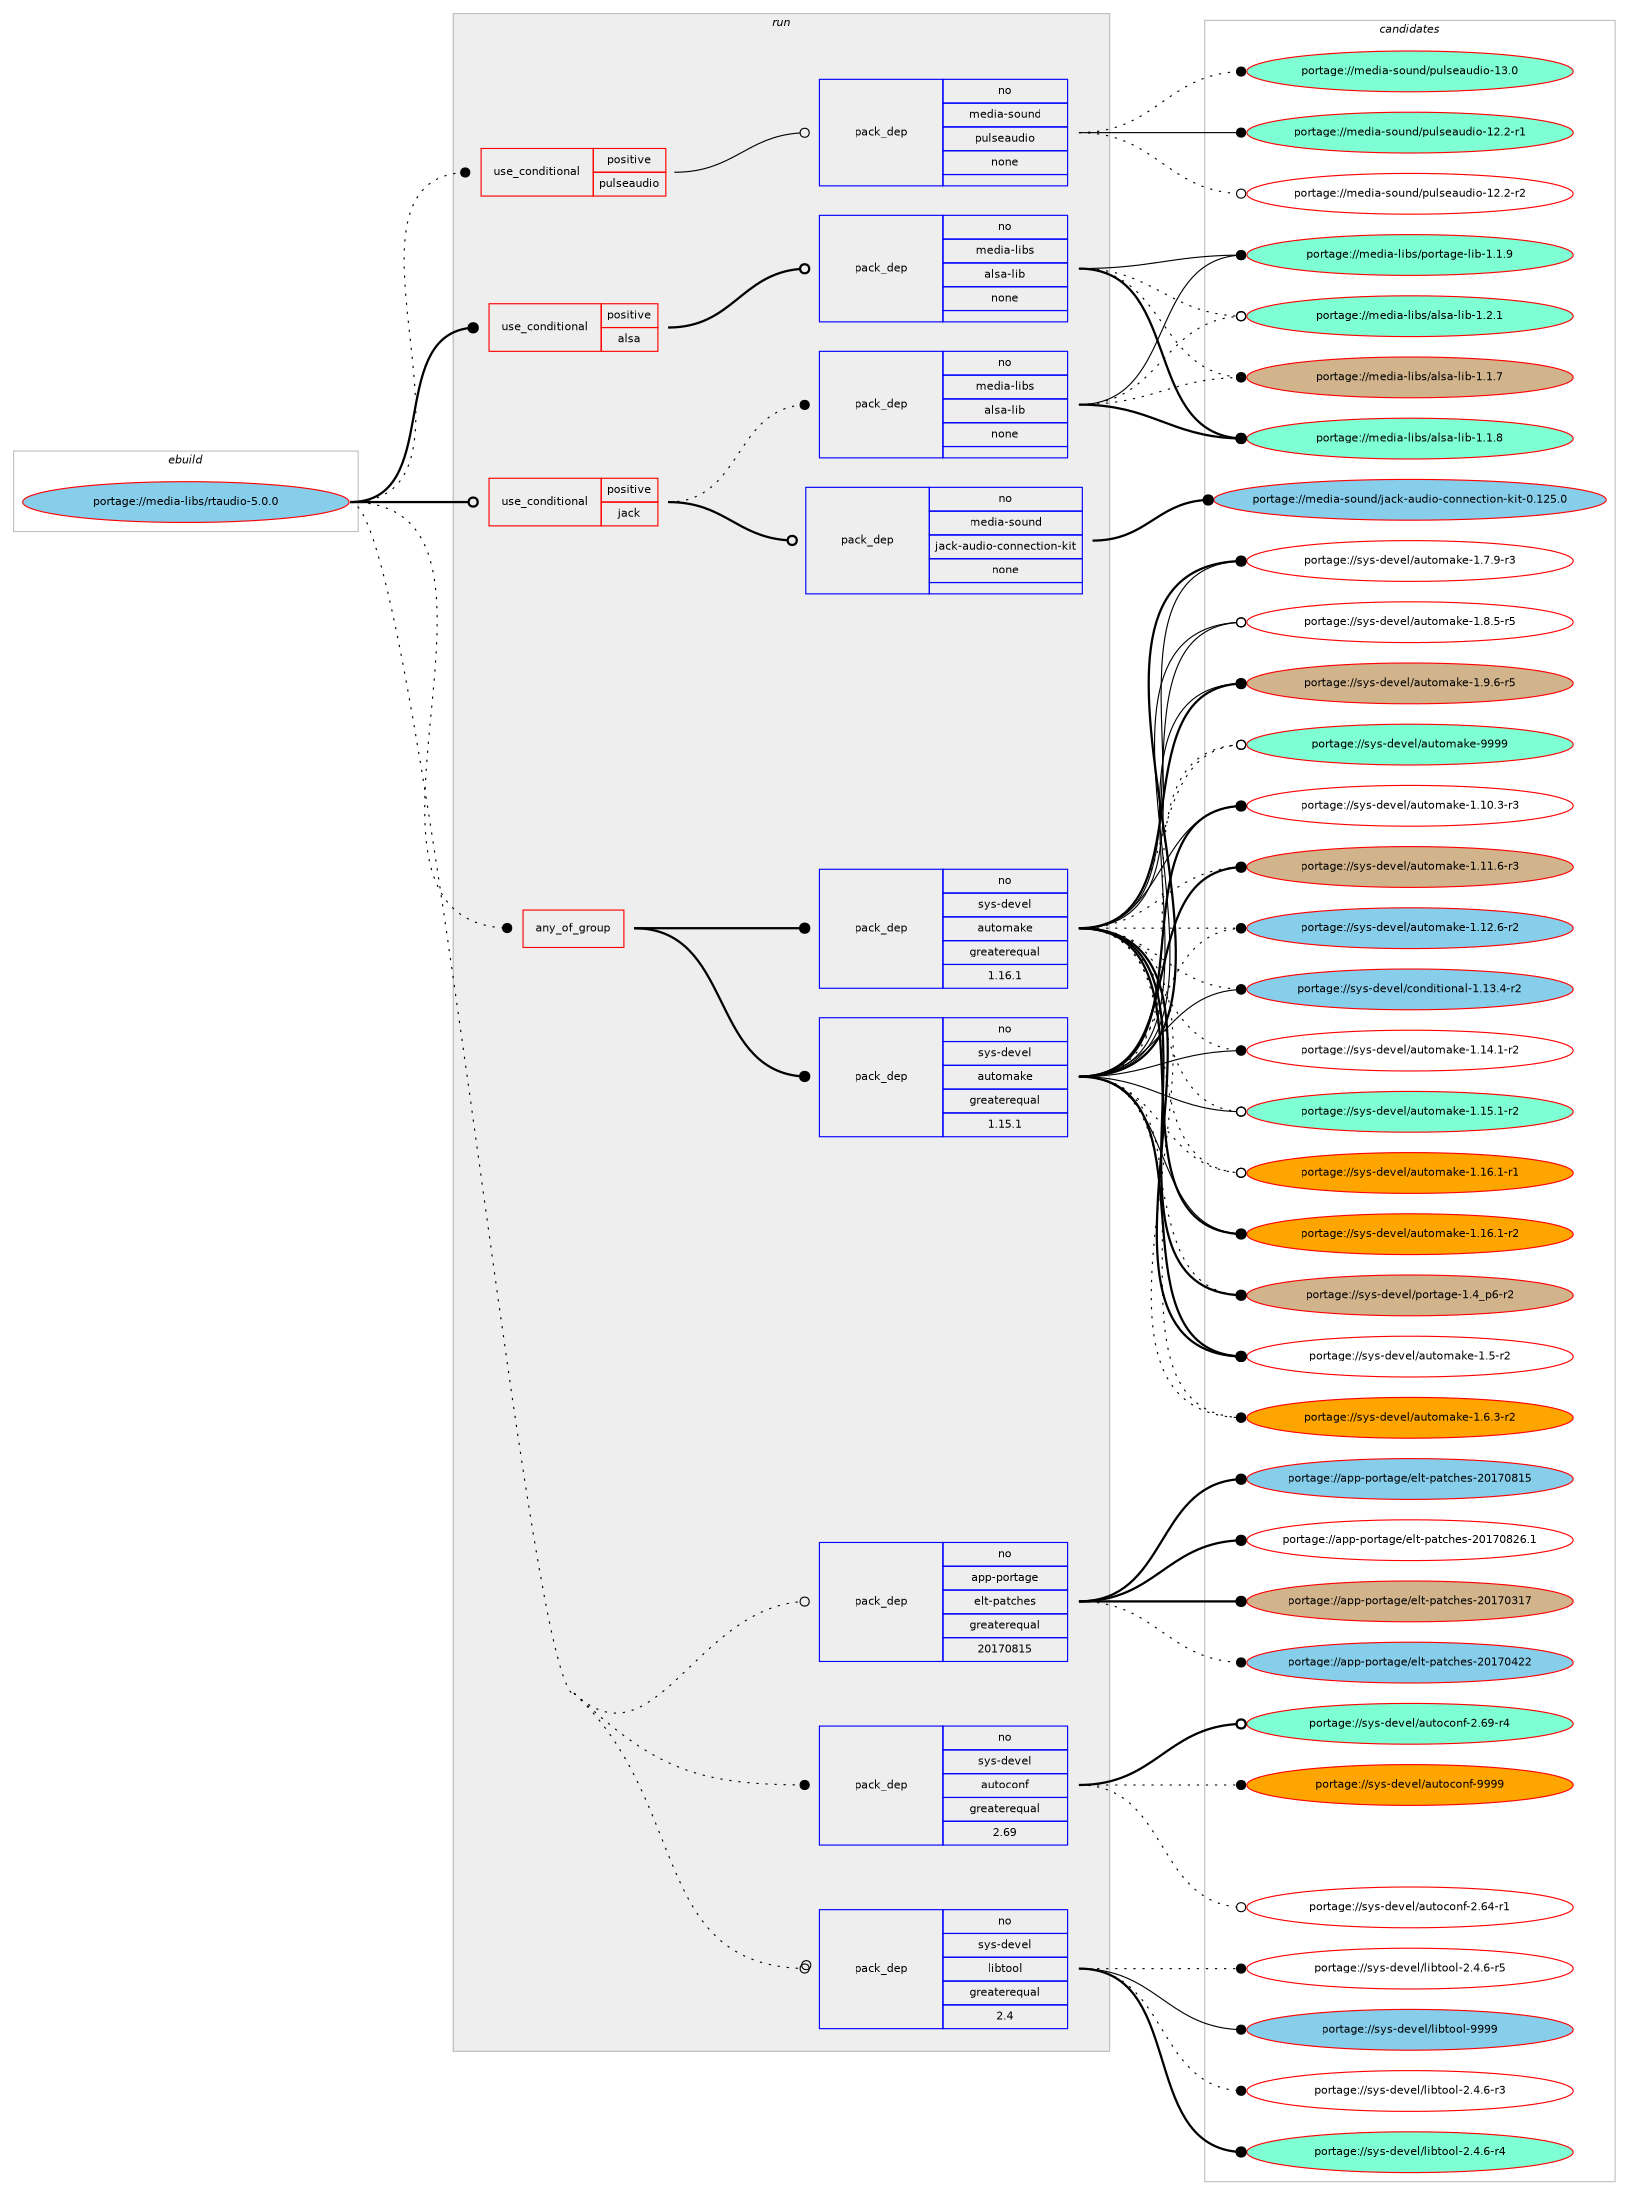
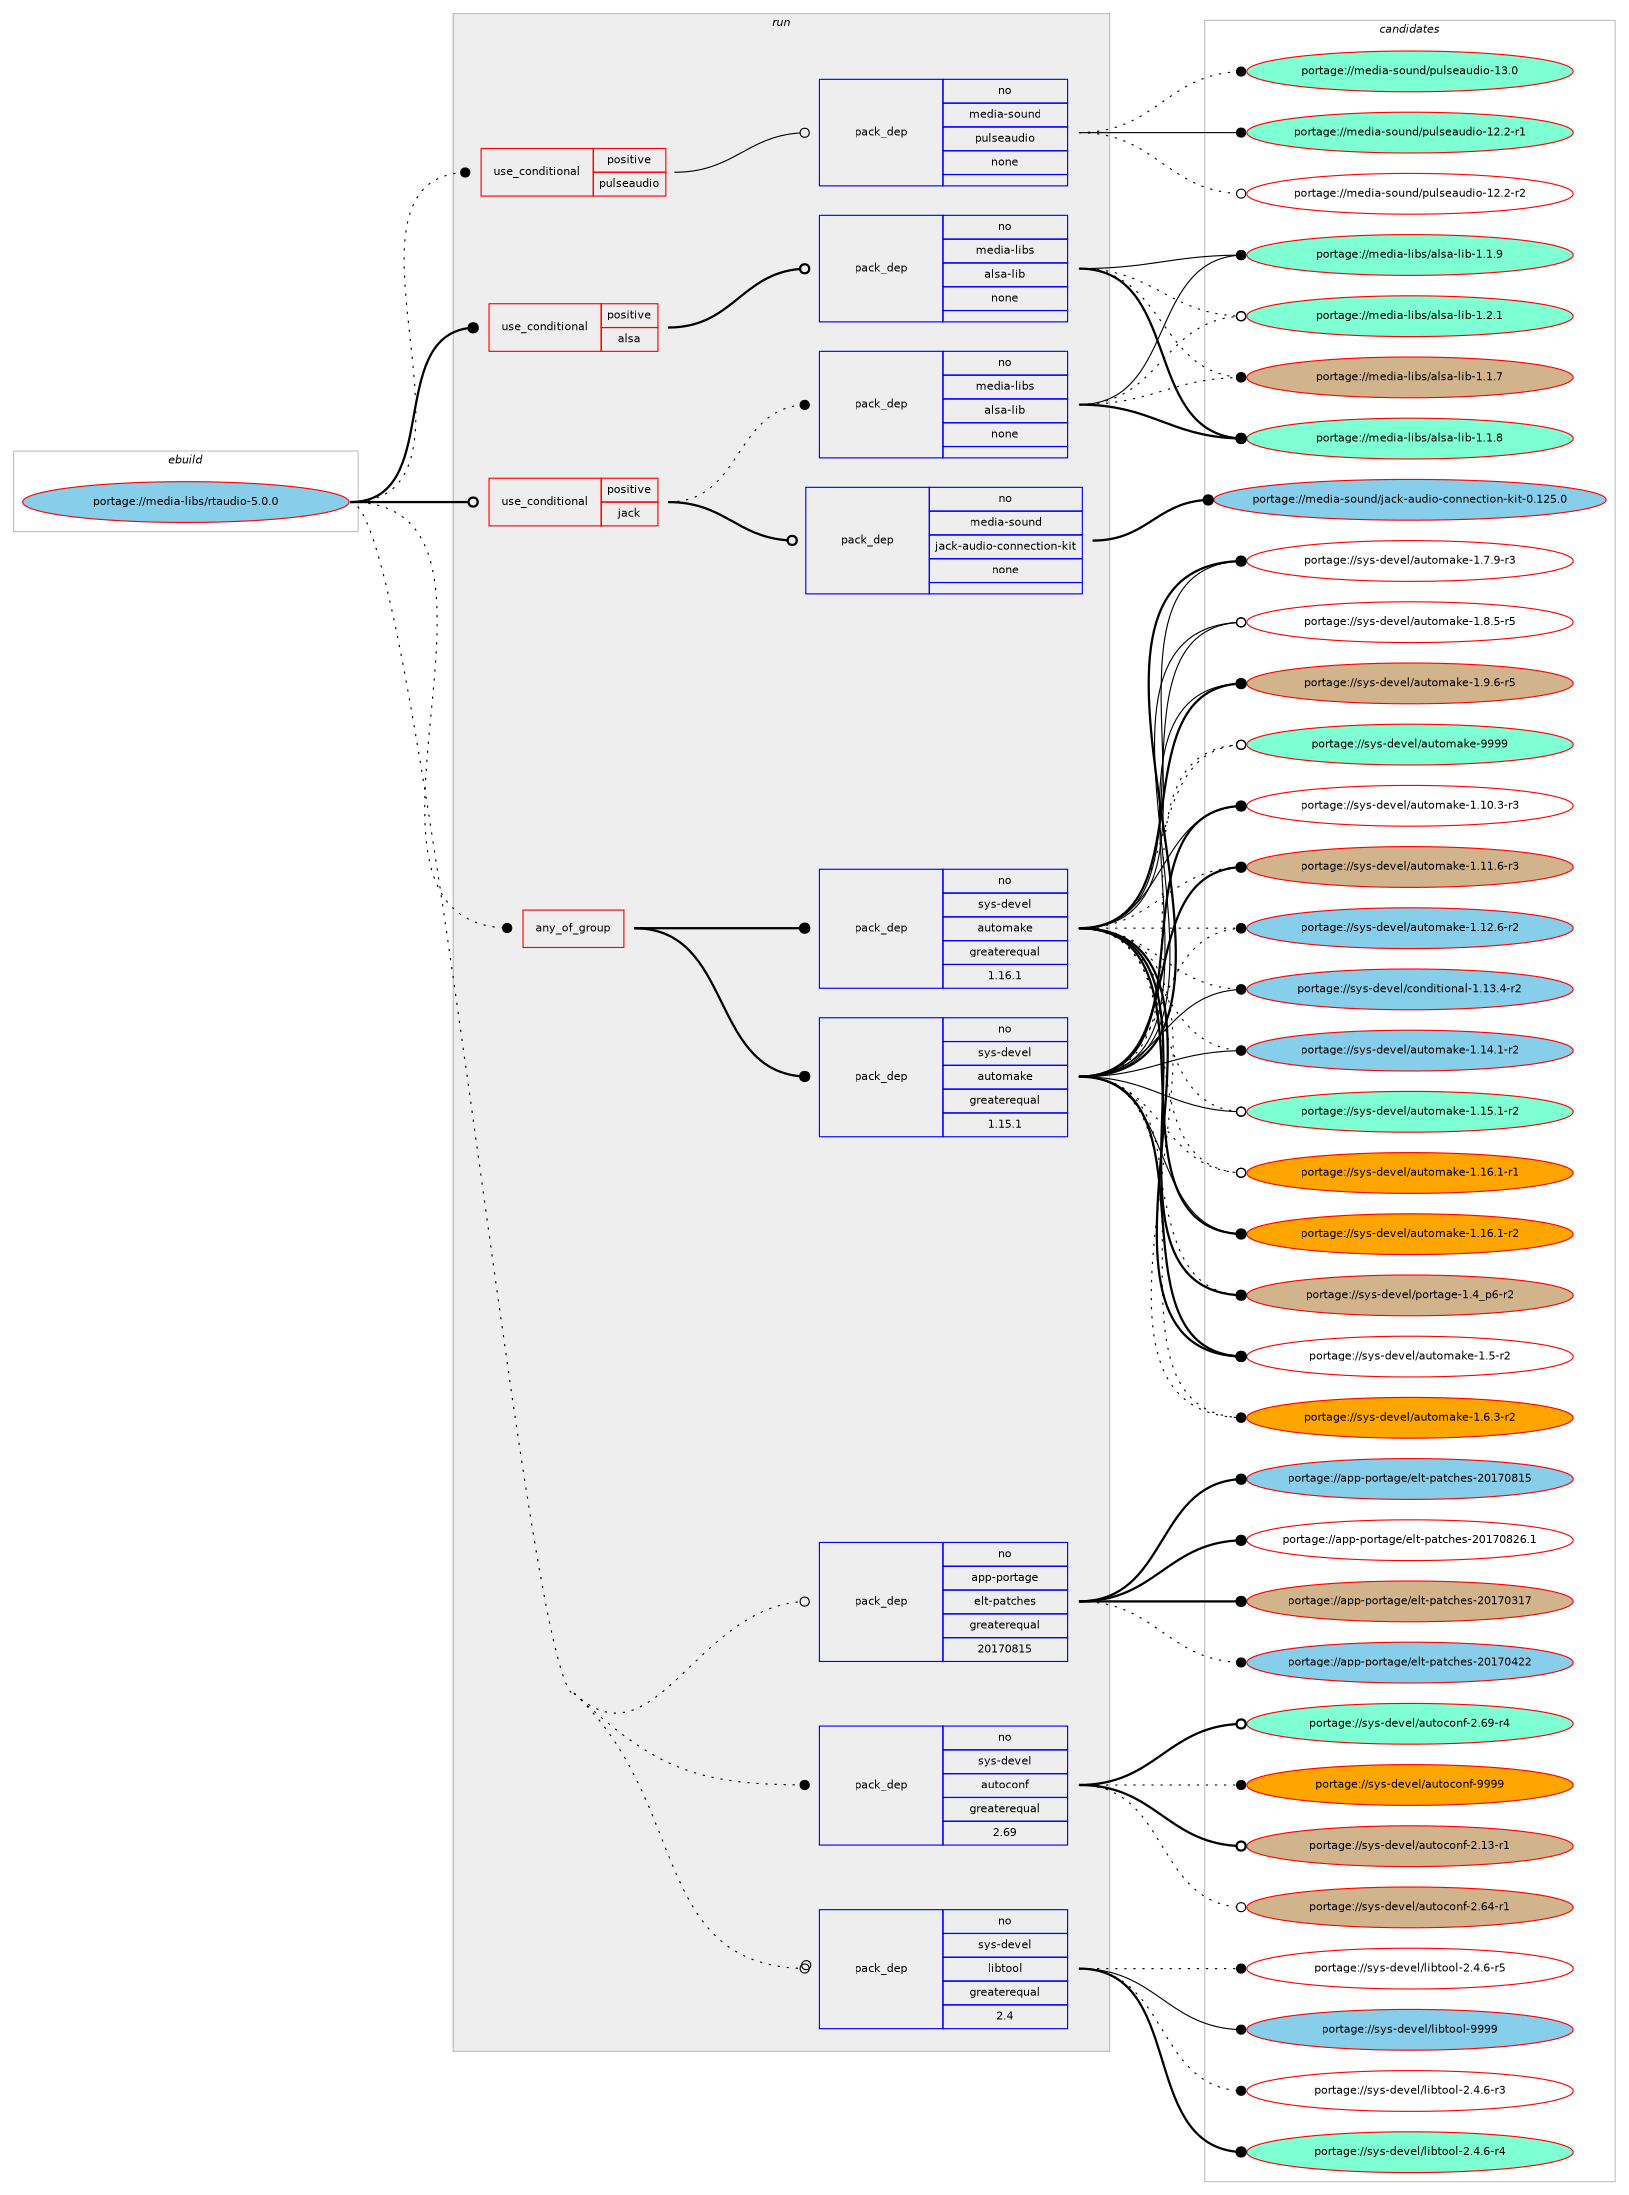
(1410, 255) -> (1410, 255)
(1410, 1051) -> (1410, 1051)
none -> (1410, 1846)
(1410, 1907) -> (1410, 1907)
